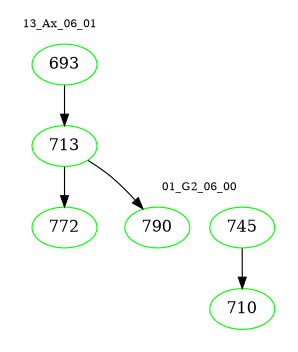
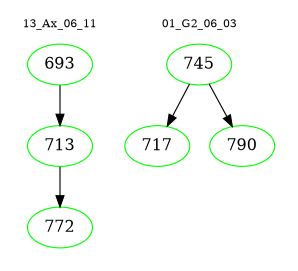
(60, 24) -> (60, 24)
(200, 187) -> (200, 24)
(123, 188) -> (218, 100)
(242, 309) -> (157, 146)
